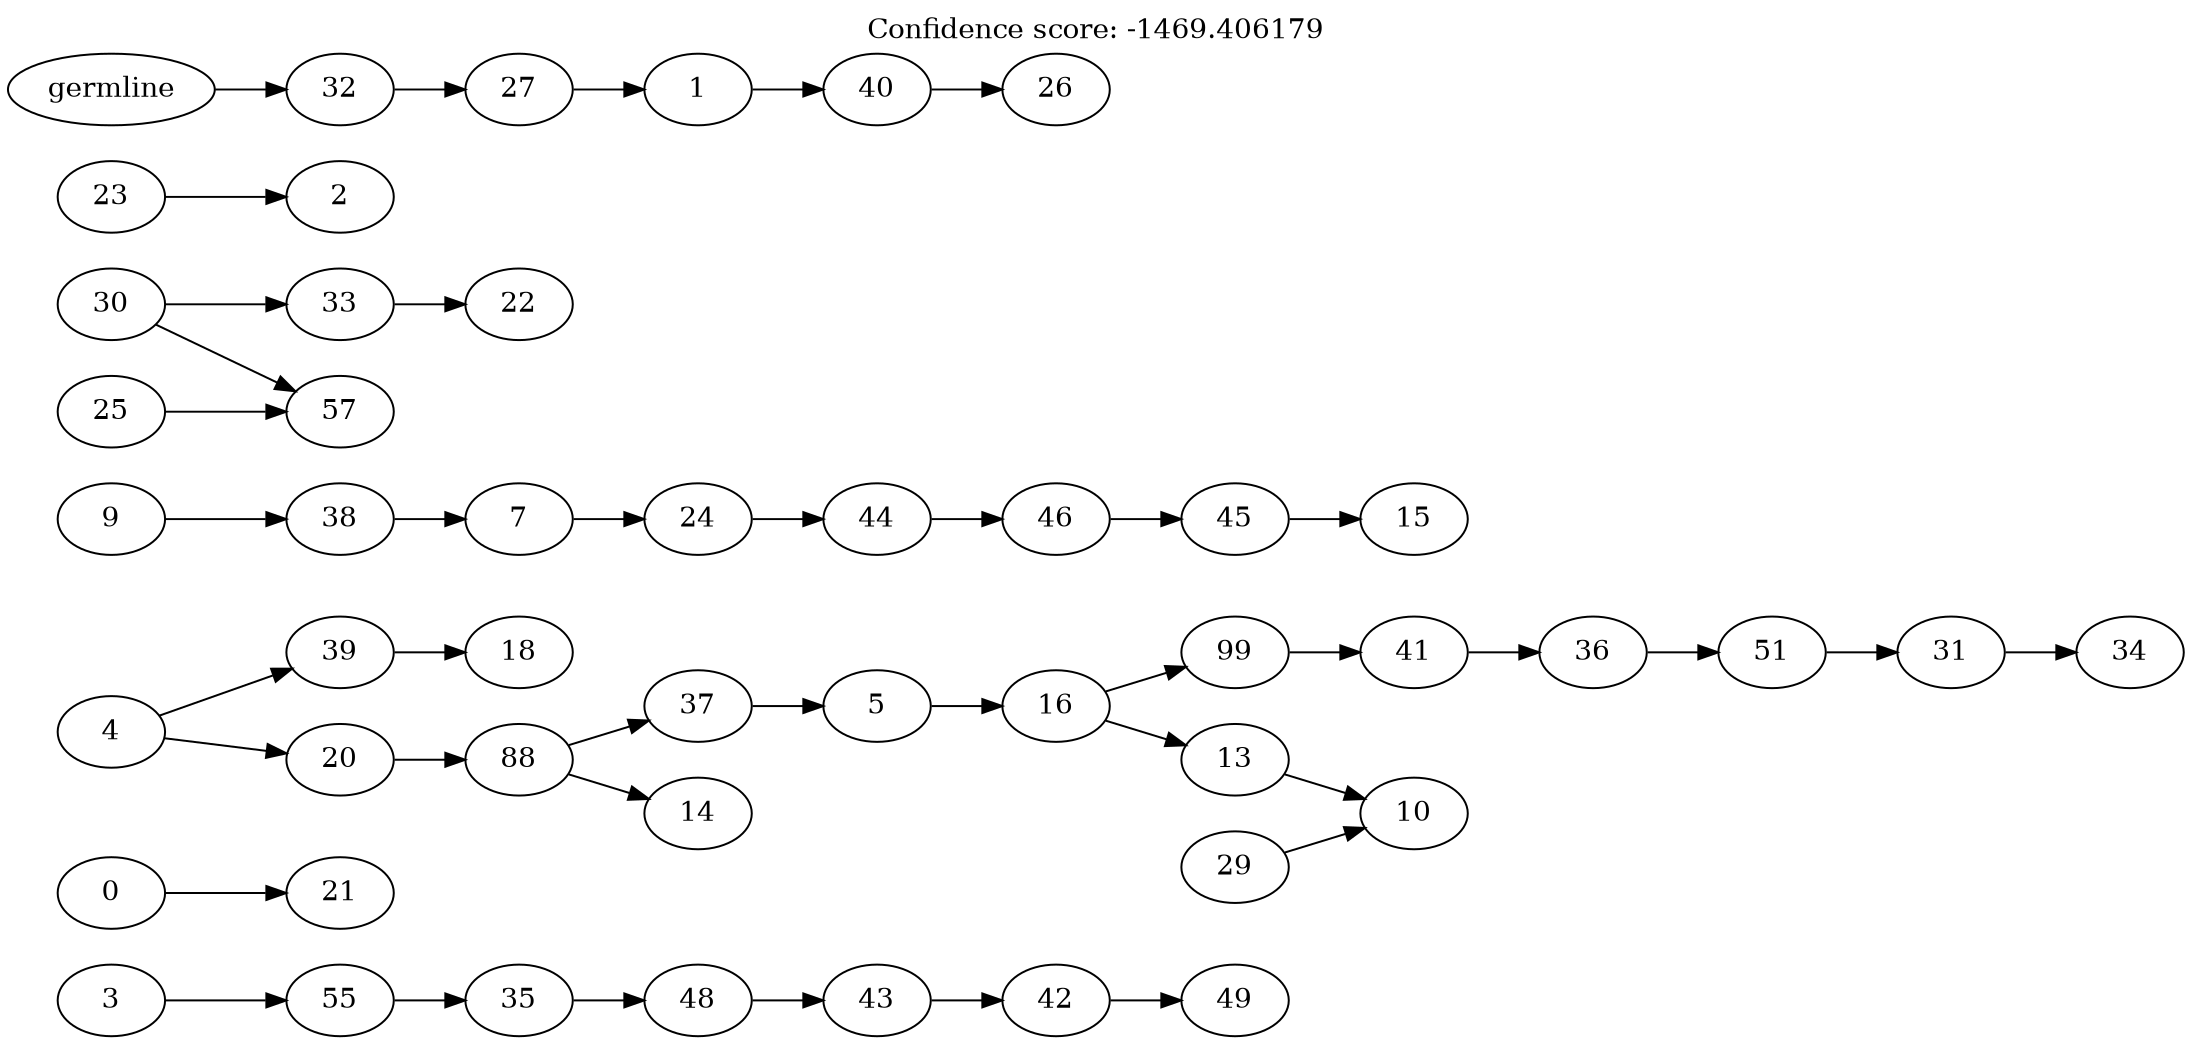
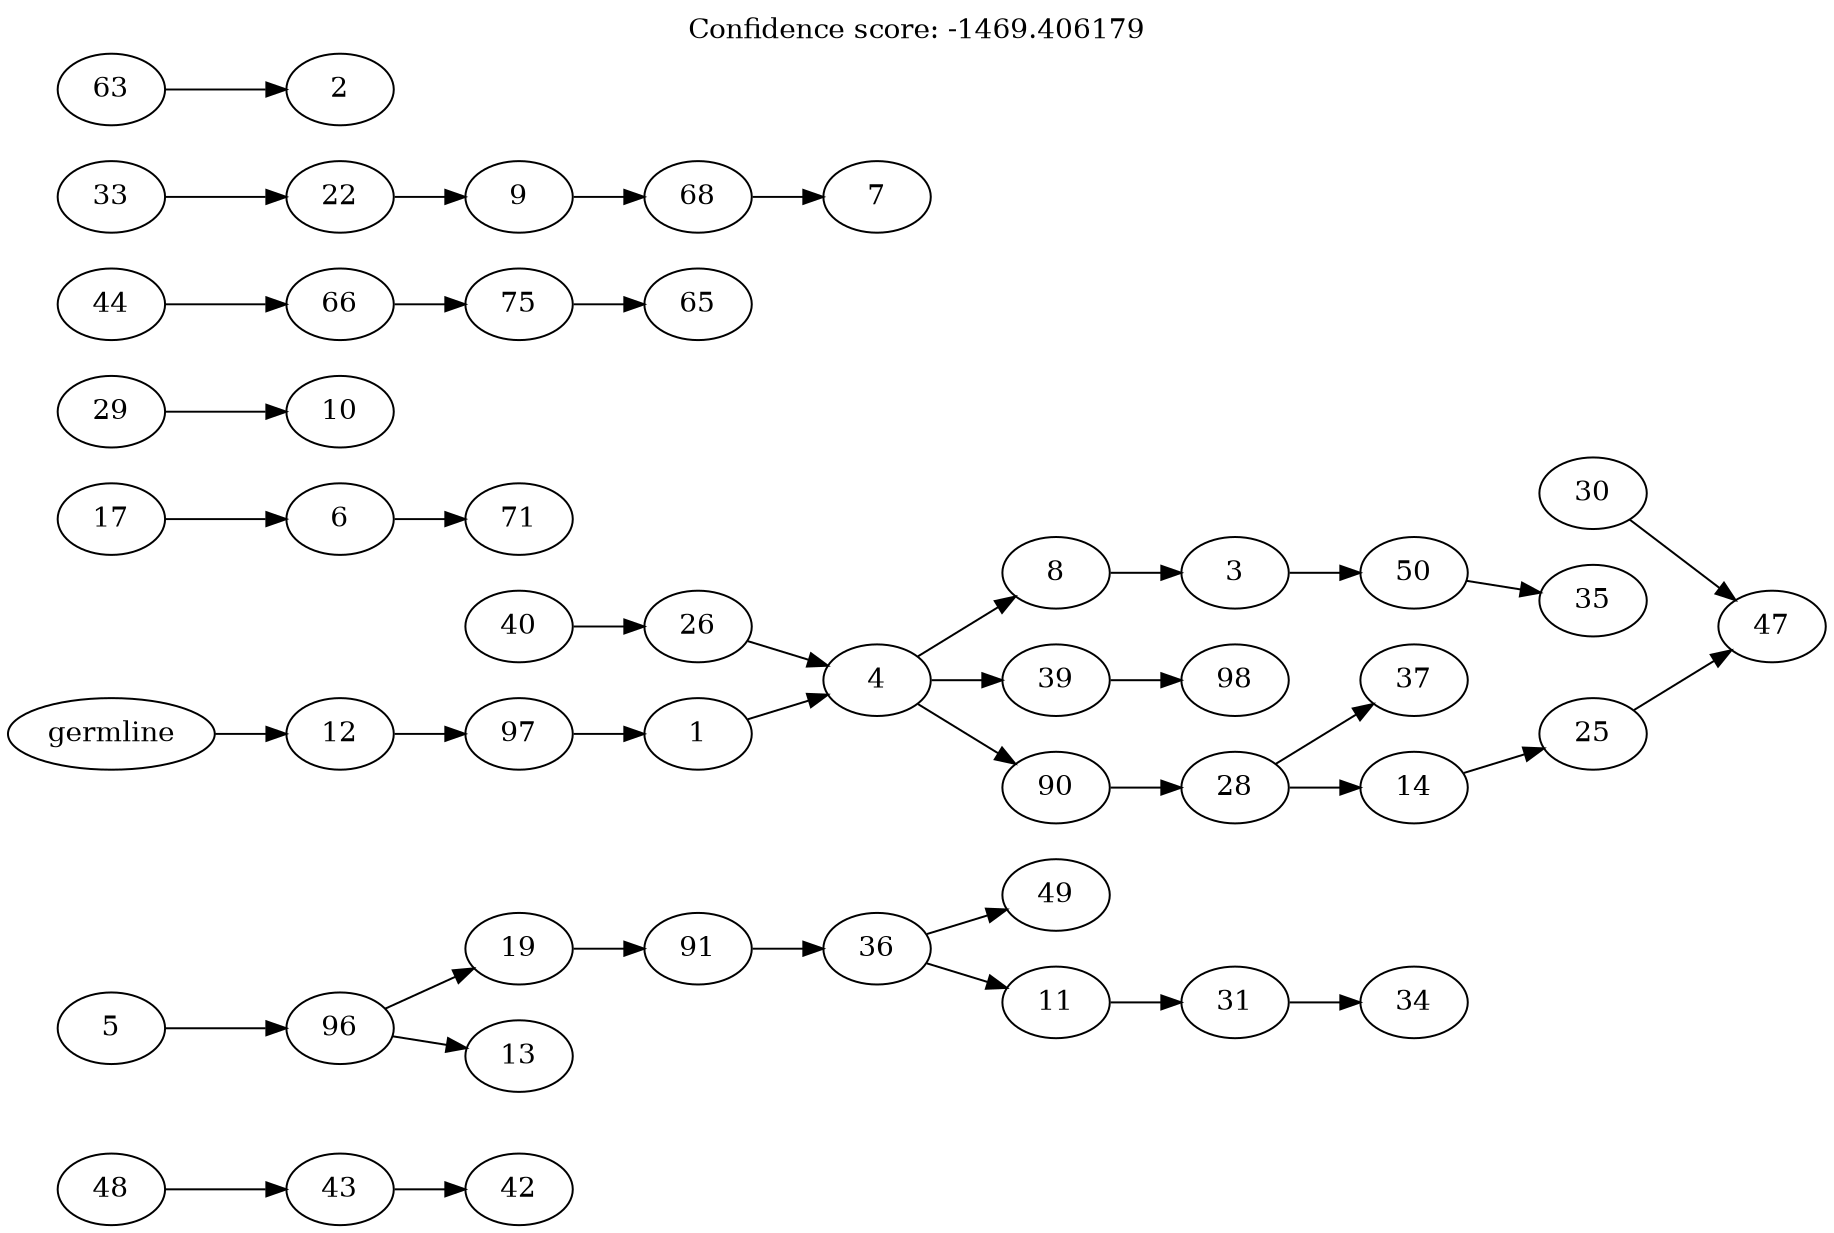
(340, 89) -> (340, 734)
(519, 89) -> (519, 734)
(778, 89) -> (778, 710)
(111, 197) -> (111, 89)
none -> (420, 197)
(216, 304) -> none
(340, 412) -> (1772, 626)
none -> (111, 519)
(340, 519) -> (698, 197)
(698, 519) -> none
(1056, 519) -> (340, 304)
(1235, 519) -> (519, 304)
(1414, 519) -> (698, 304)
none -> (1056, 573)
none -> (778, 650)
(519, 652) -> (1235, 680)
(1235, 652) -> (519, 949)
(1414, 652) -> (698, 949)
(1772, 652) -> (1056, 1002)
(778, 706) -> none
(1056, 706) -> (340, 1028)
(340, 760) -> (1056, 788)
(519, 760) -> (1235, 788)
none -> (1494, 764)
(1315, 784) -> none
(111, 893) -> (340, 519)
(340, 893) -> (519, 519)
(340, 1000) -> (1414, 573)
(599, 1000) -> none
(1136, 1000) -> (957, 925)
